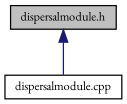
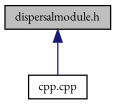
(63, 87) -> (58, 87)
